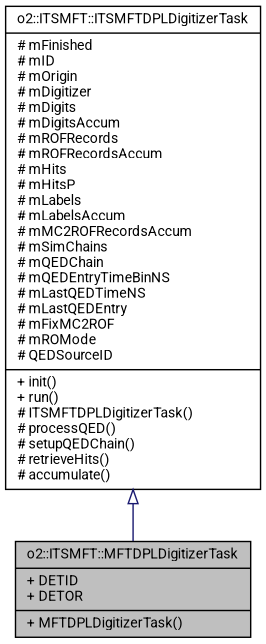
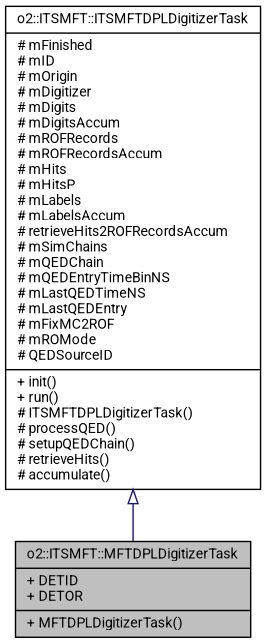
(105, 232) -> (123, 232)
